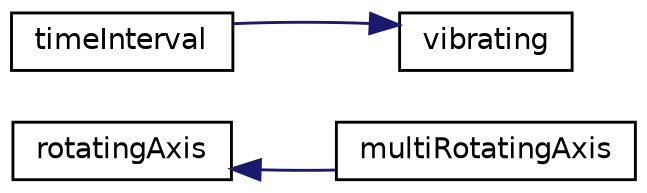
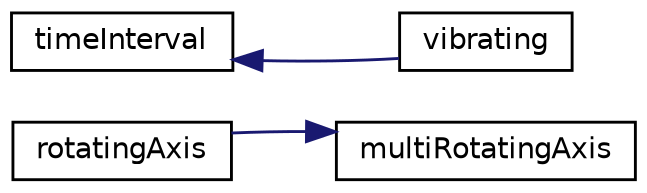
(302, 22) -> (331, 61)
(298, 170) -> (269, 132)
